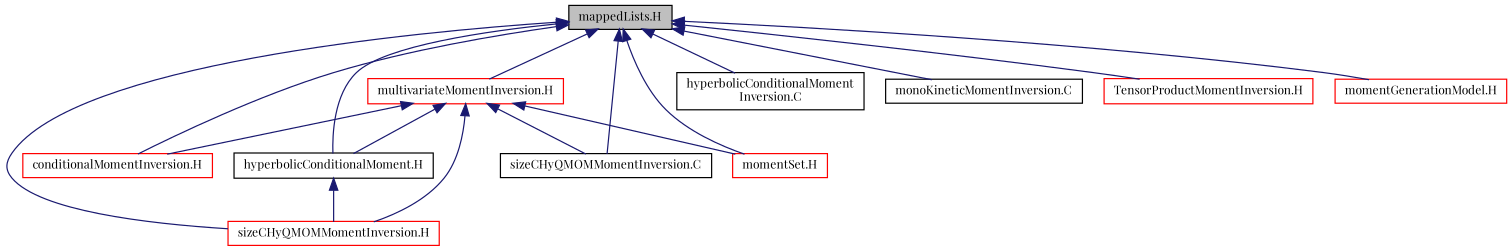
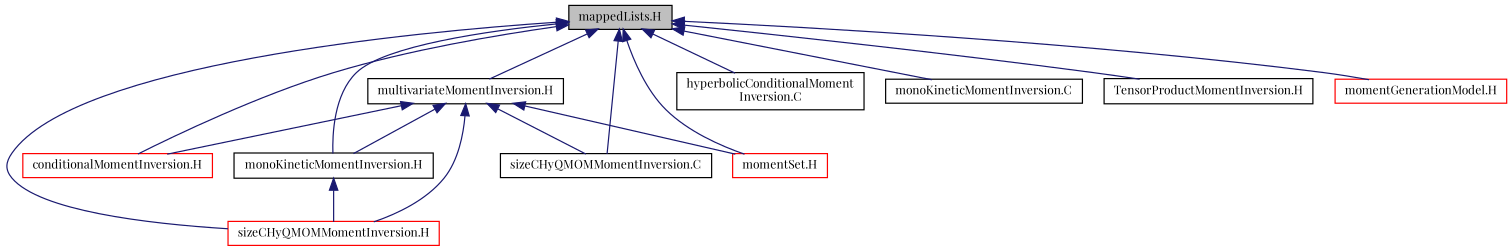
(466, 91) -> (466, 91)
(1209, 91) -> (1209, 91)
(334, 166) -> (334, 166)
